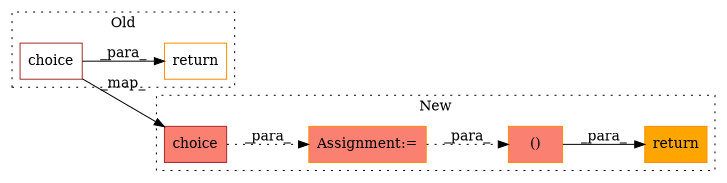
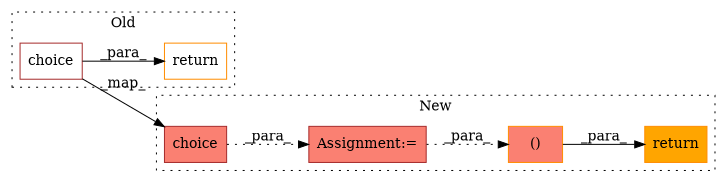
(368, 144) -> (368, 144)
